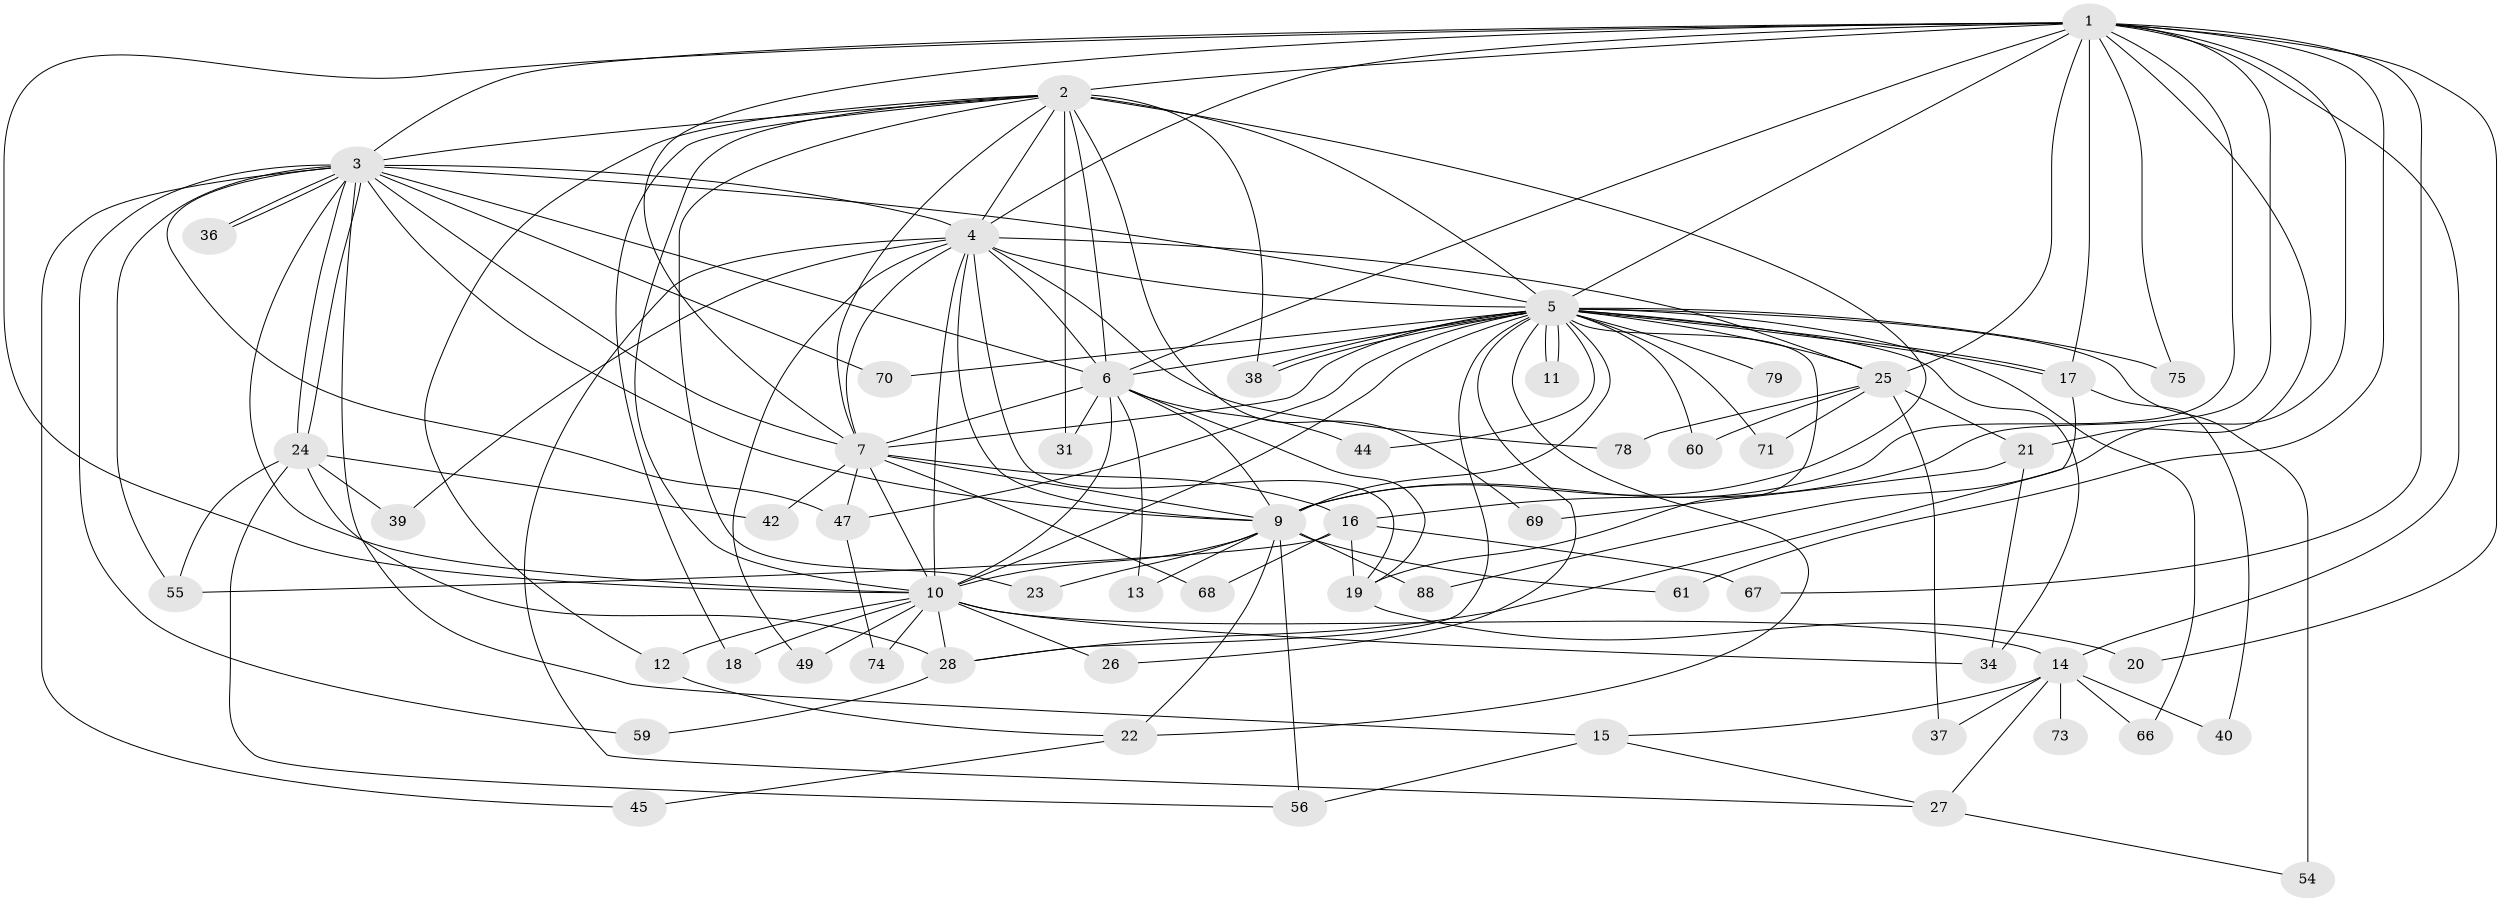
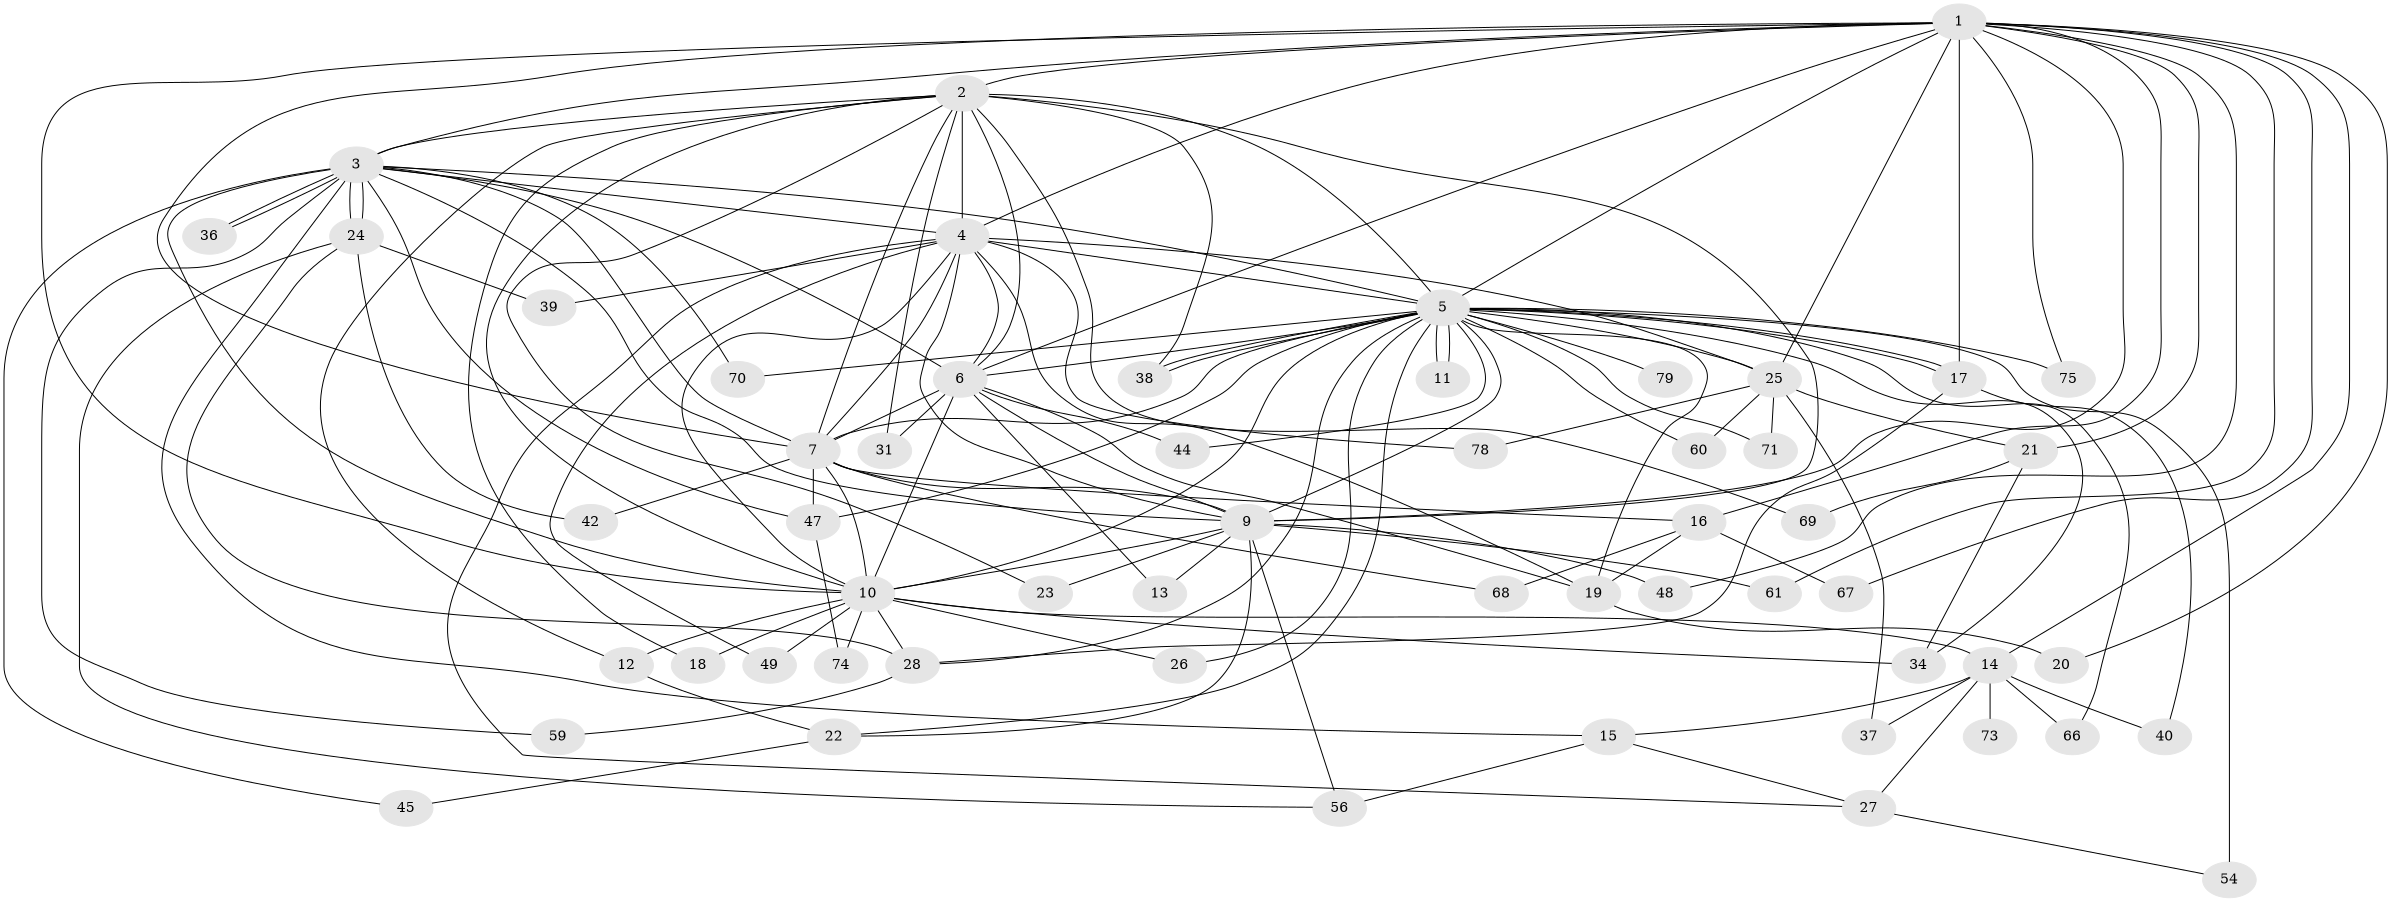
(176, 594) -> none
(1426, 594) -> (1665, 594)
